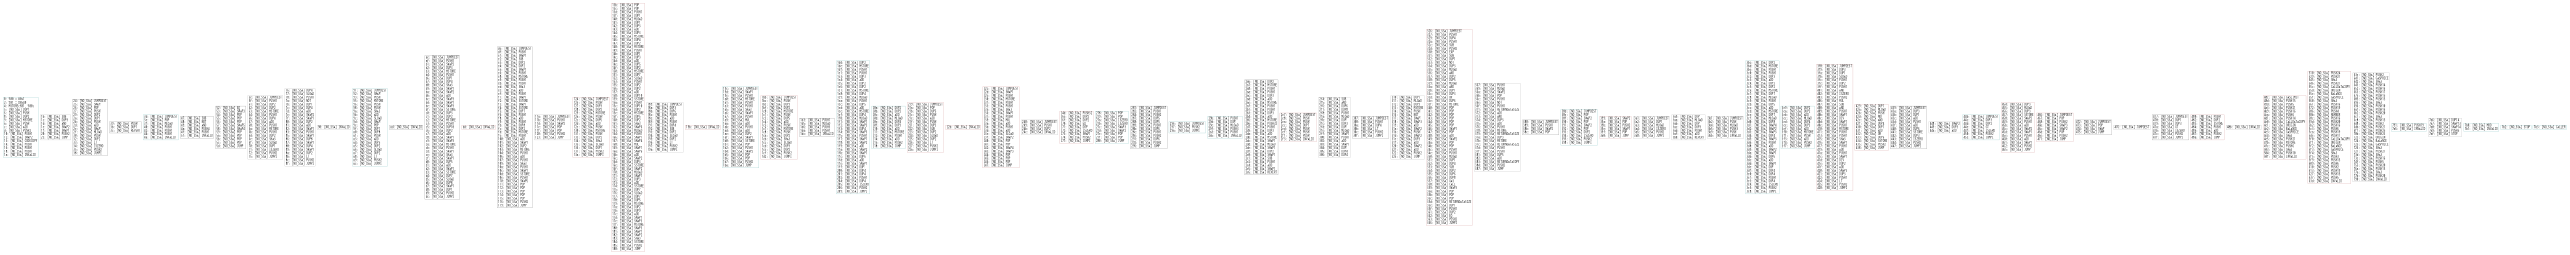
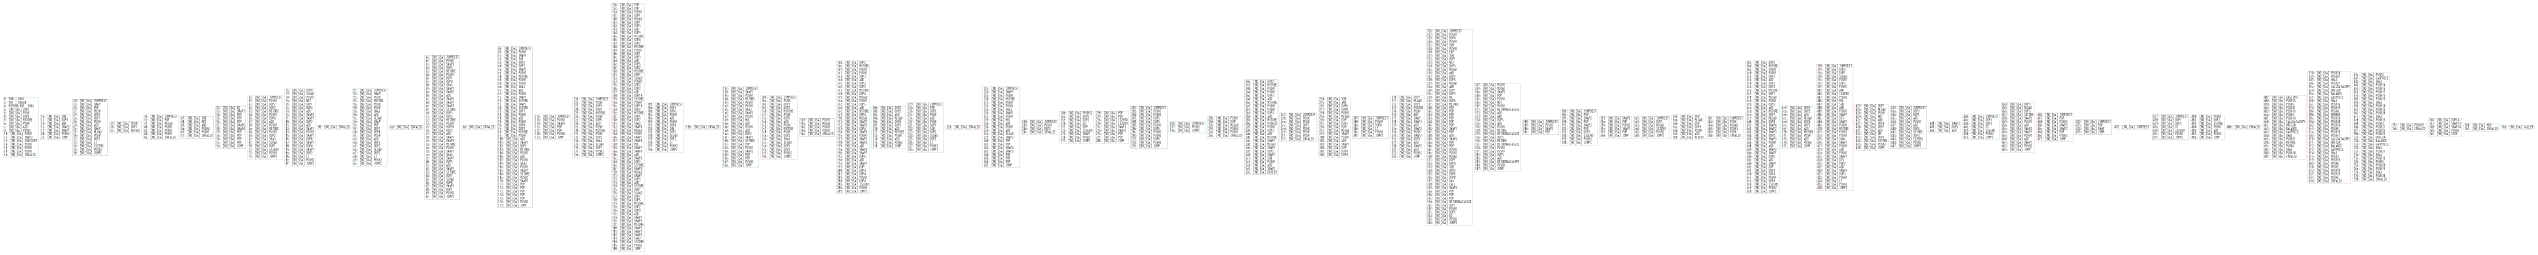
(2516, 127) -> none
